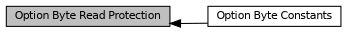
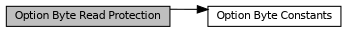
(194, 23) -> (184, 9)
